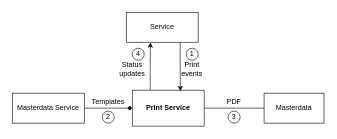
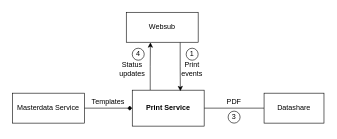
(162, 27) -> (162, 27)
(294, 108) -> (294, 108)
(108, 117) -> none
